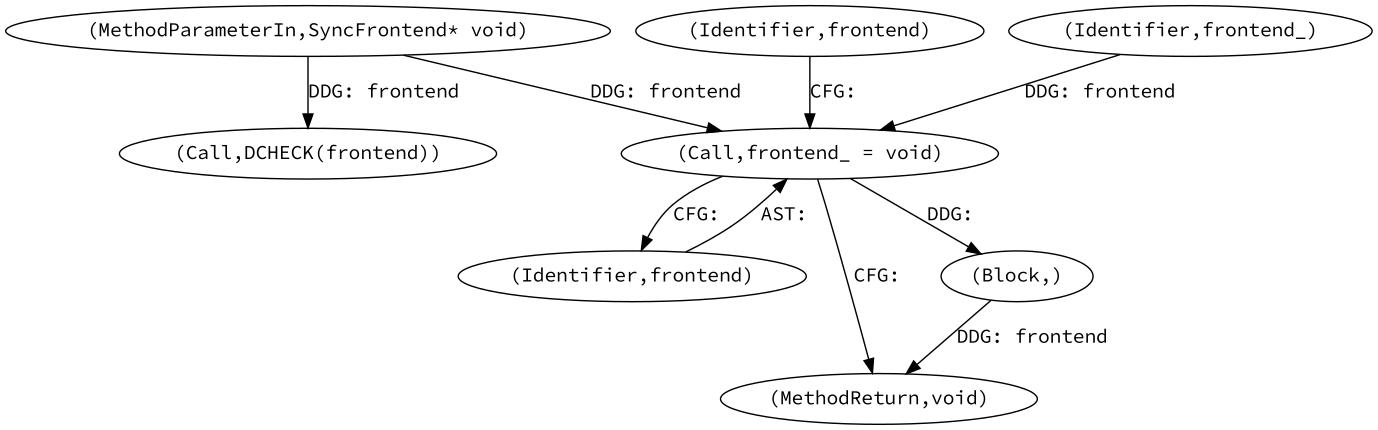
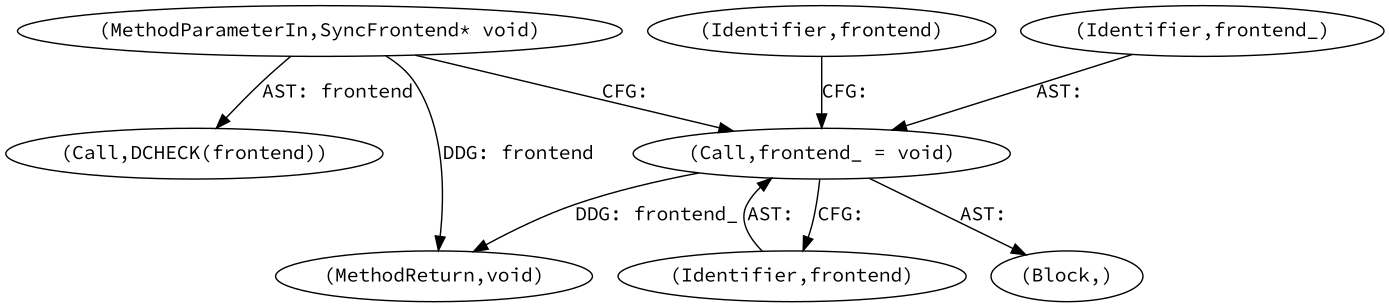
(384, 92) -> (338, 92)
(666, 92) -> (631, 92)
(1100, 92) -> (1066, 92)
(956, 215) -> (989, 215)
(883, 276) -> (657, 215)
(954, 332) -> (437, 138)
